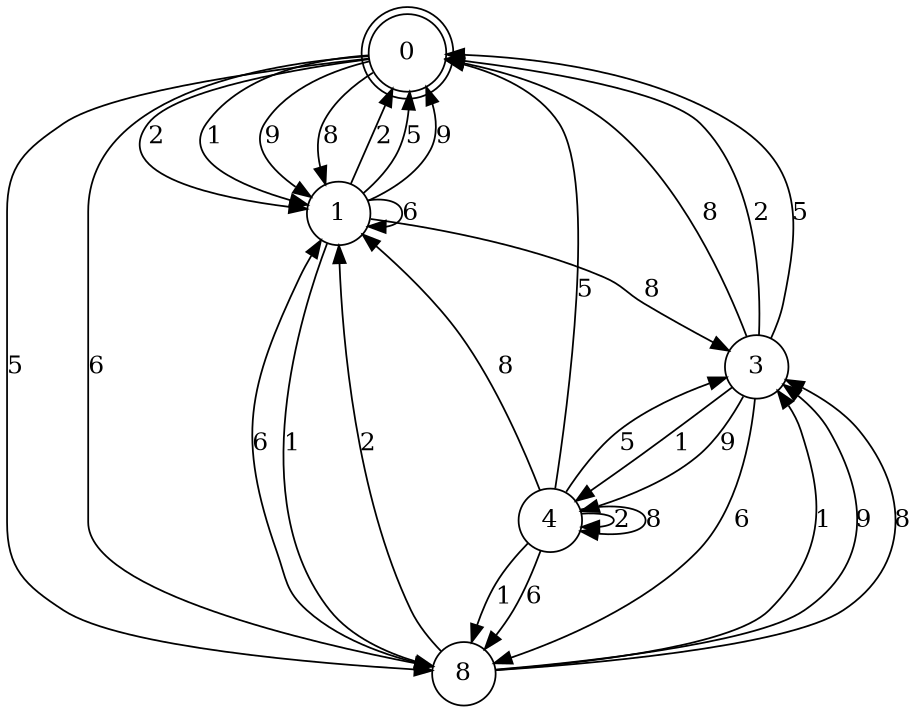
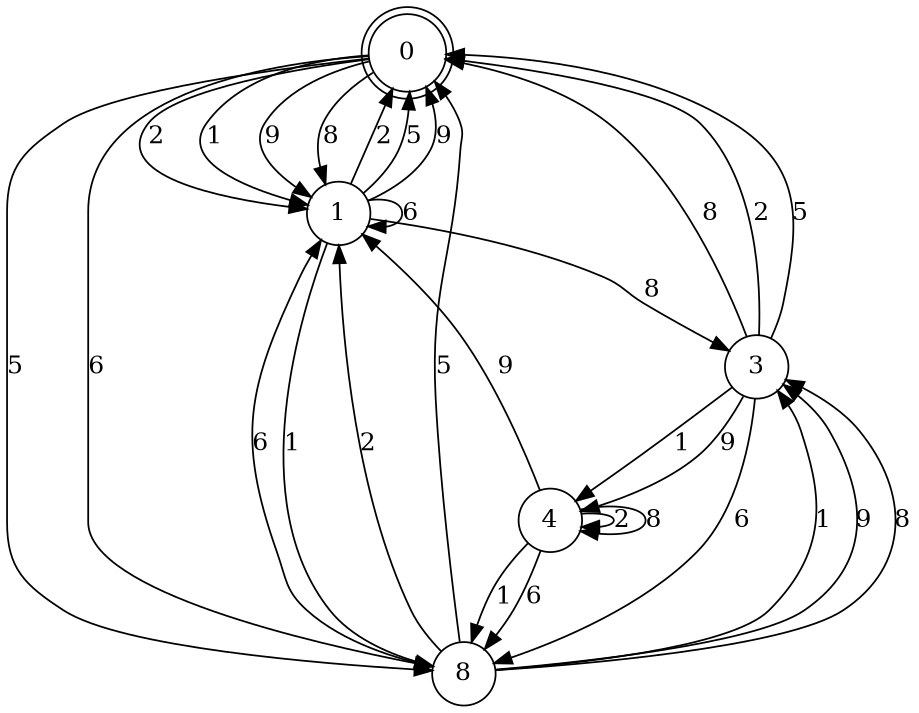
(578, 248) -> (435, 367)
(506, 367) -> (506, 367)
(627, 424) -> none
